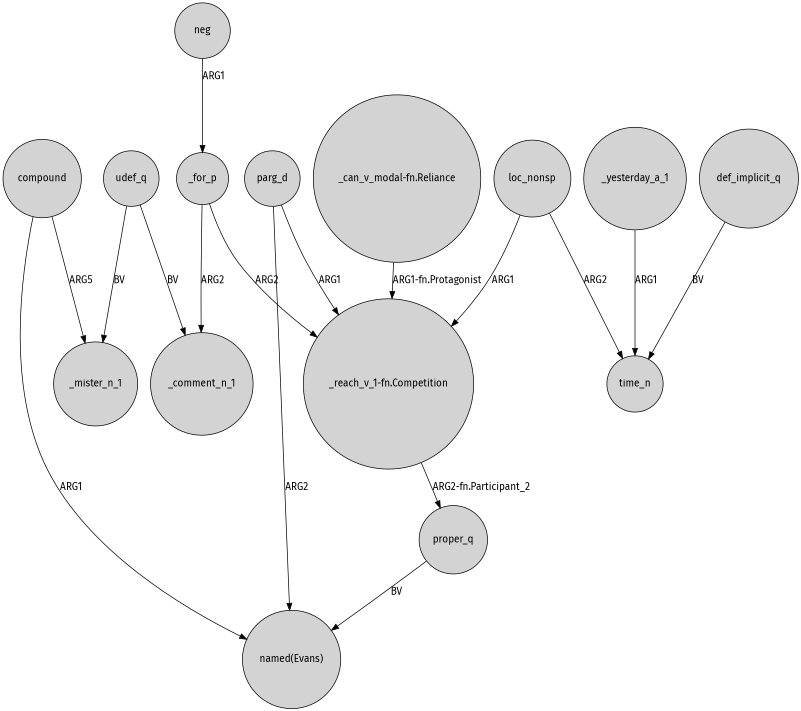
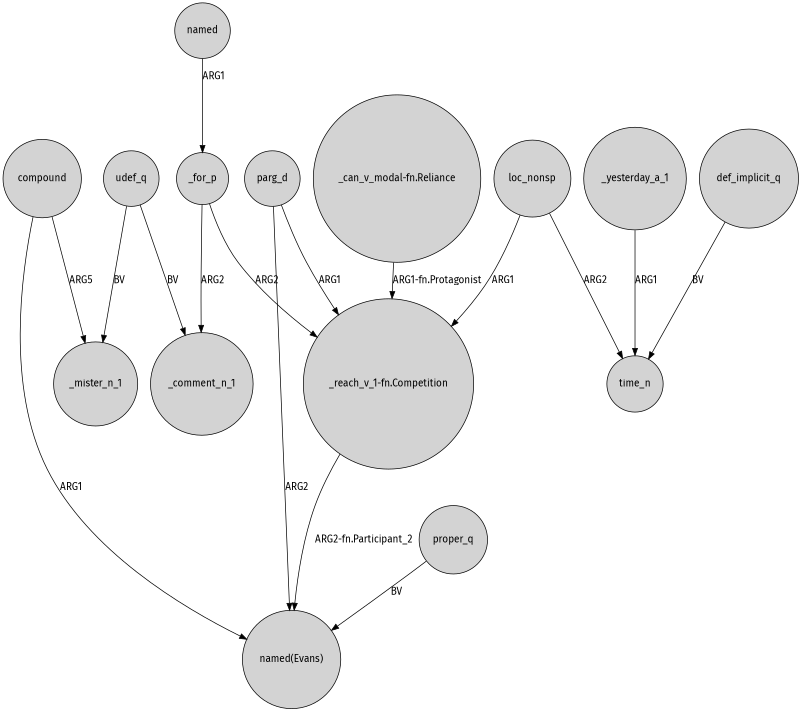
(203, 31) -> (203, 31)
(429, 482) -> (309, 526)
